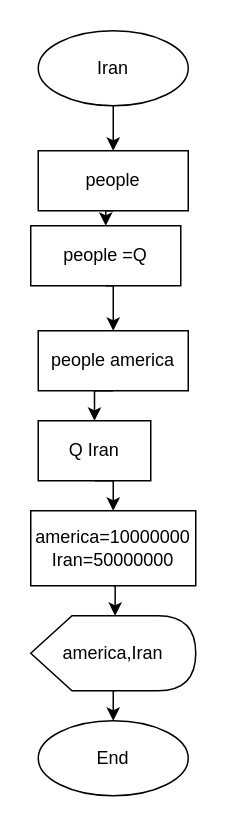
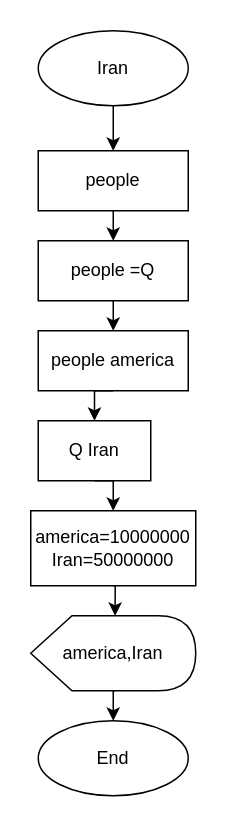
(106, 256) -> (113, 271)
